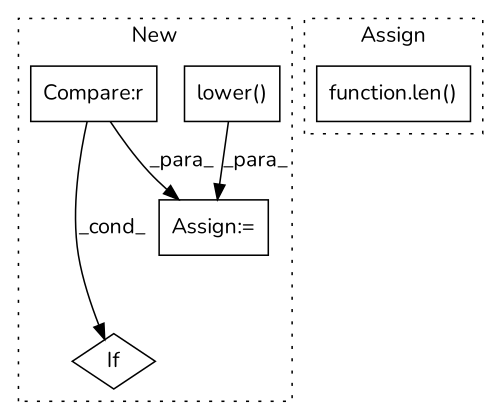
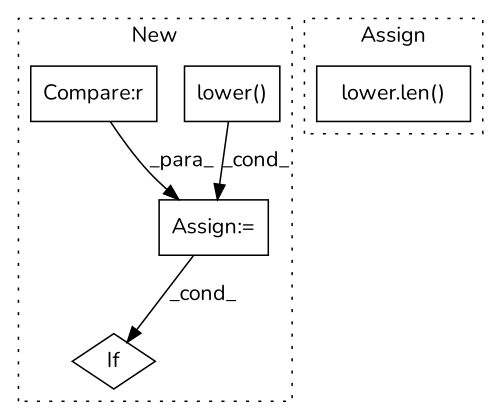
(394, 94) -> (394, 94)
(256, 161) -> (256, 161)
(76, 224) -> (165, 292)
